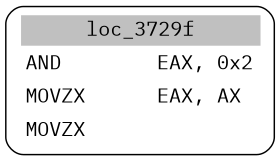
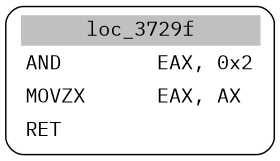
(104, 130) -> (91, 130)
